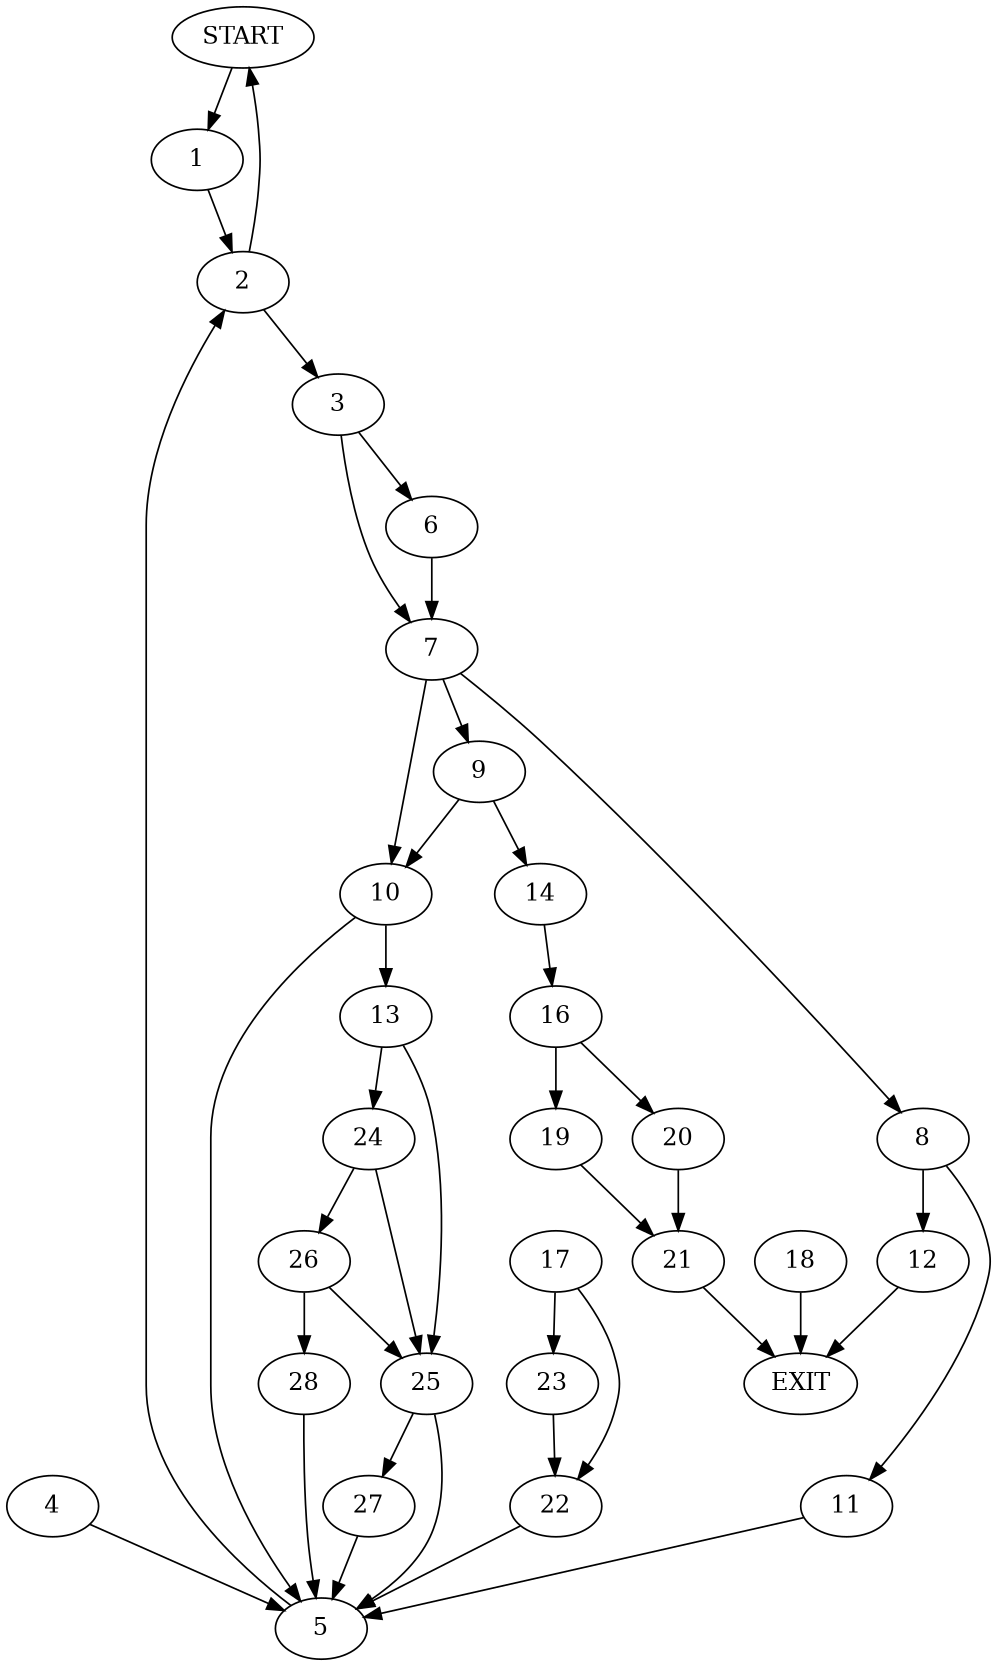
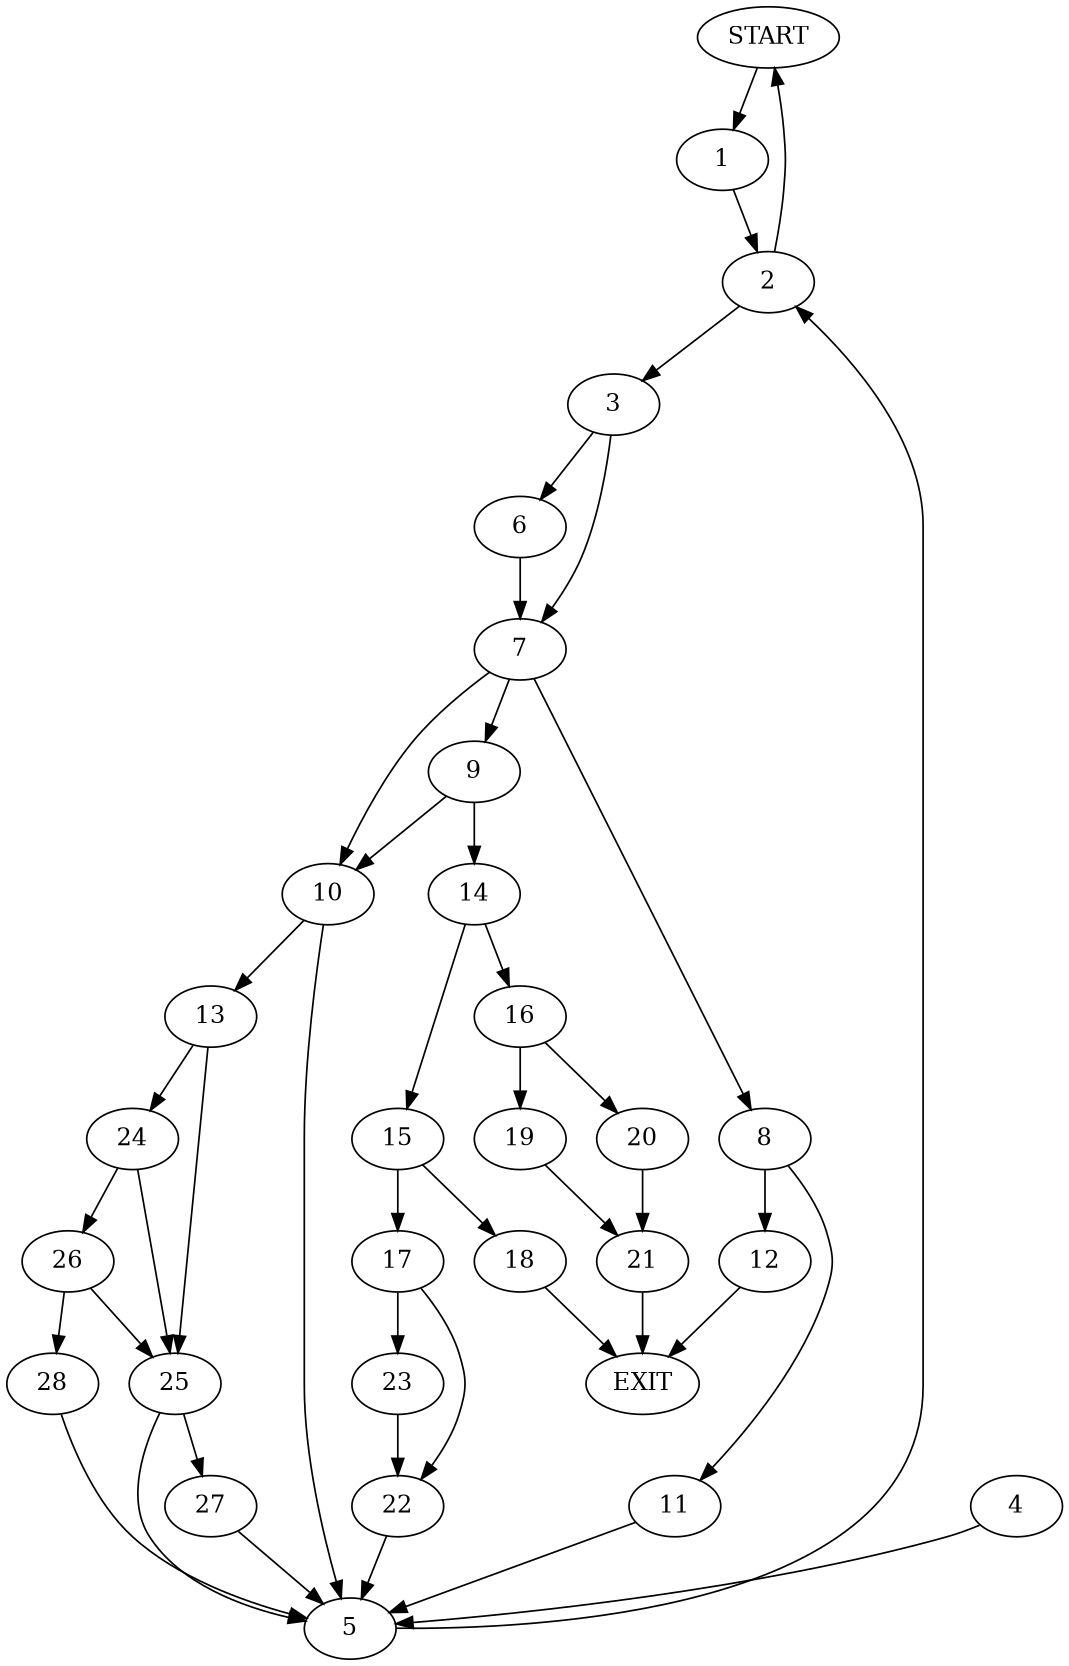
none -> (398, 1139)
